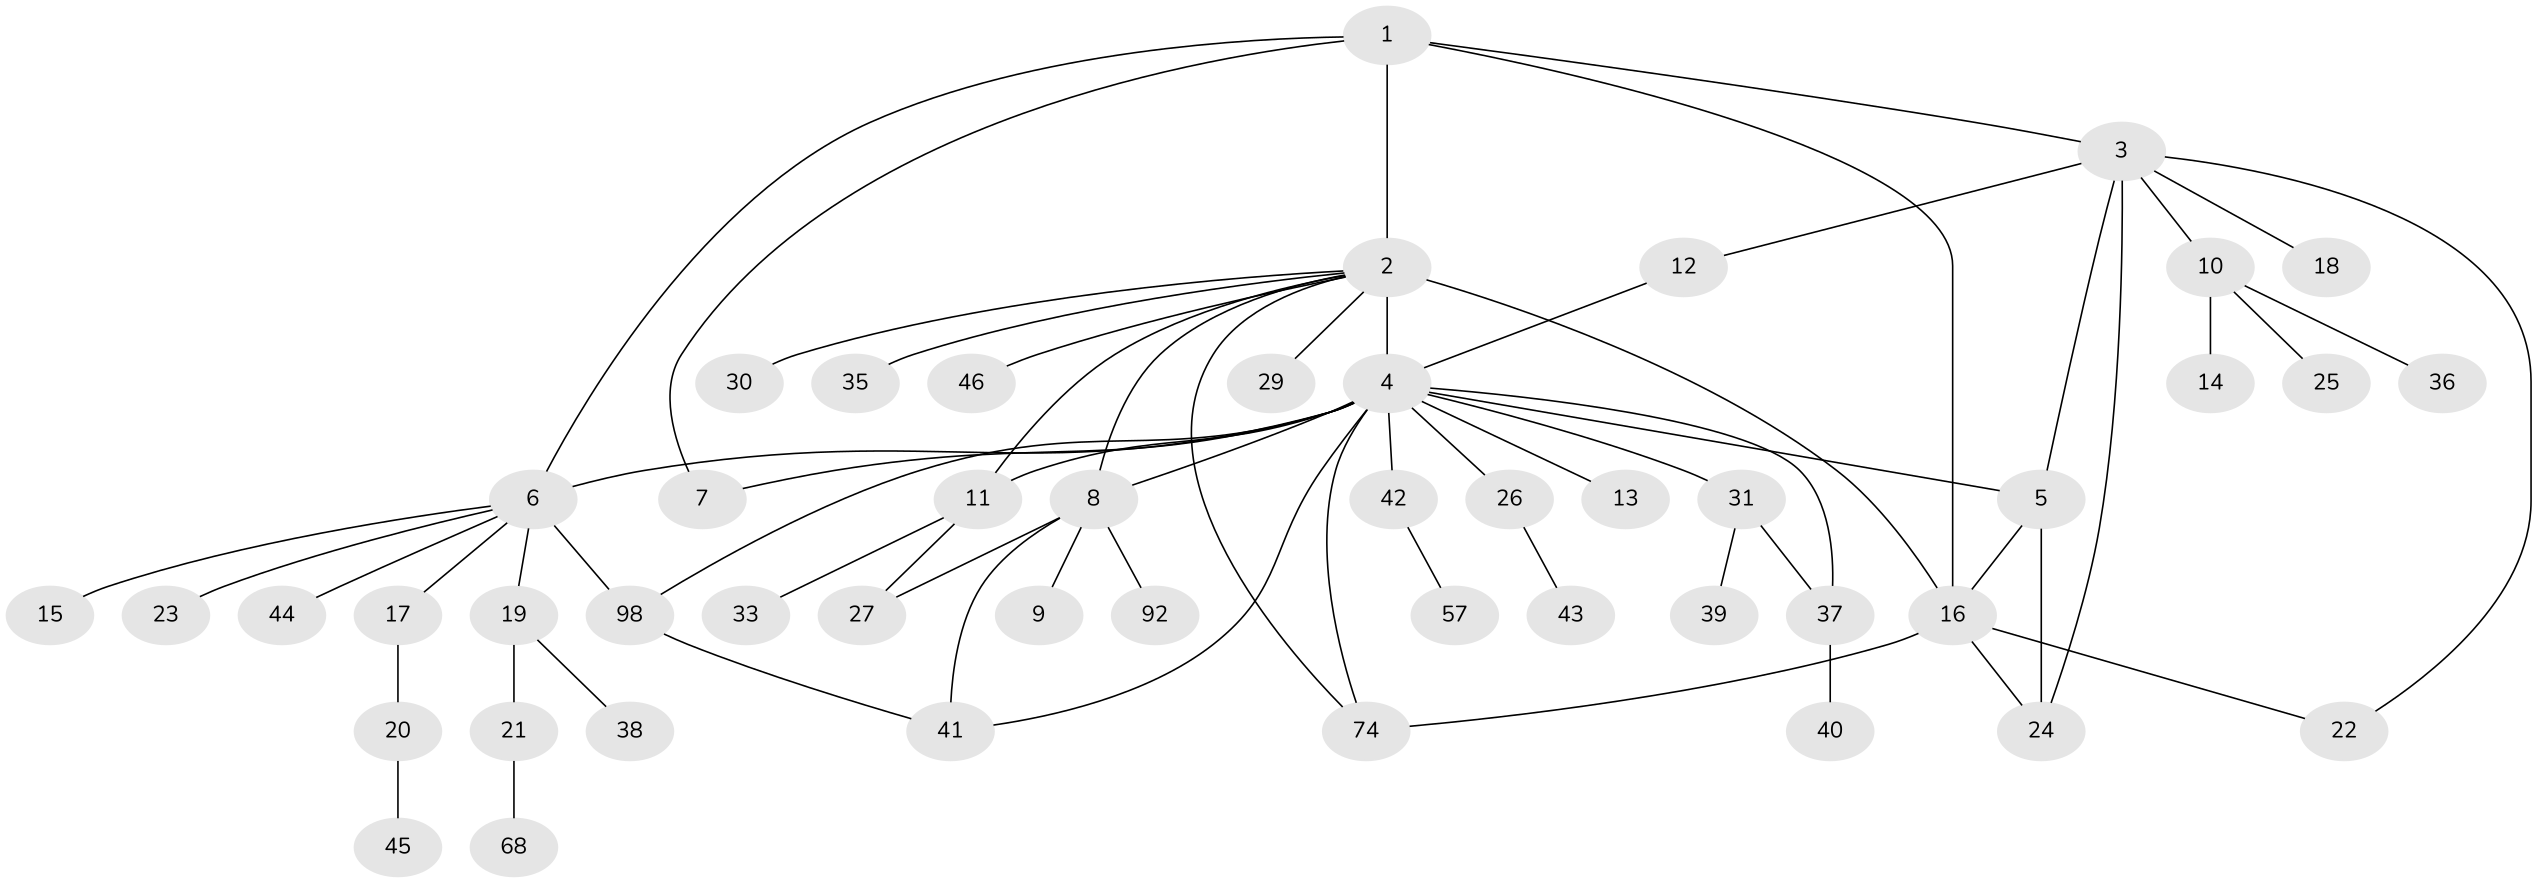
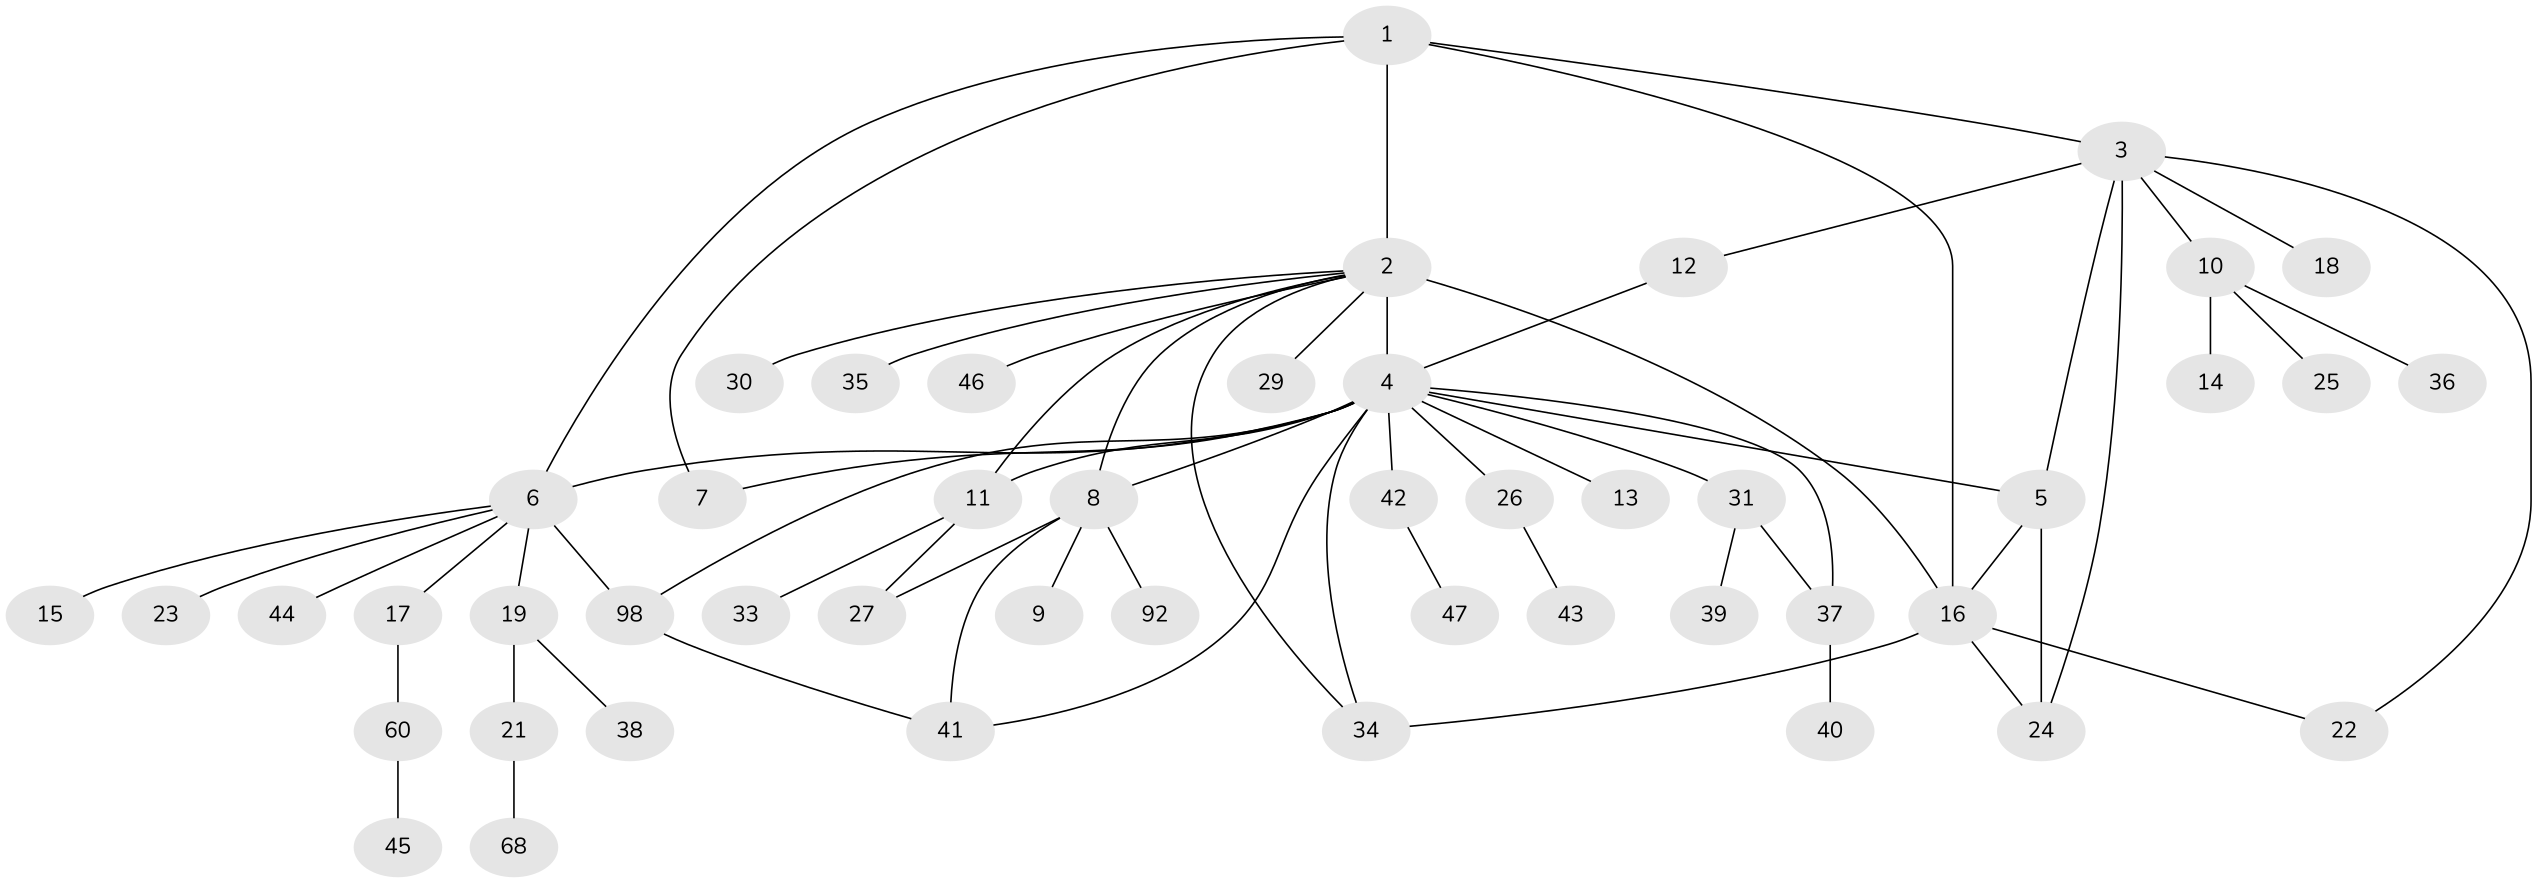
(1455, 615) -> (1455, 615)
(398, 731) -> (398, 731)
(1366, 731) -> (1366, 731)
